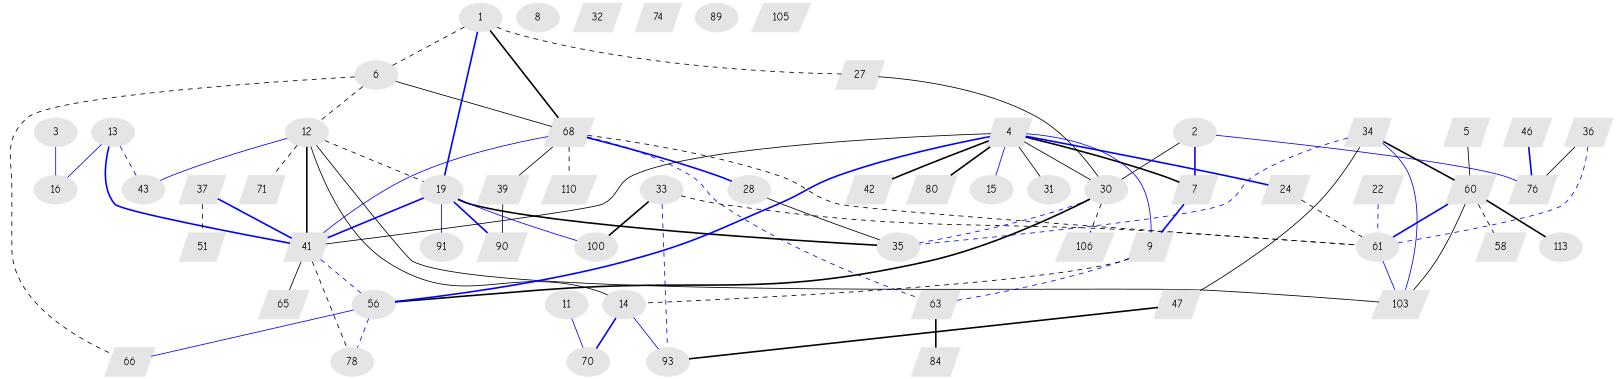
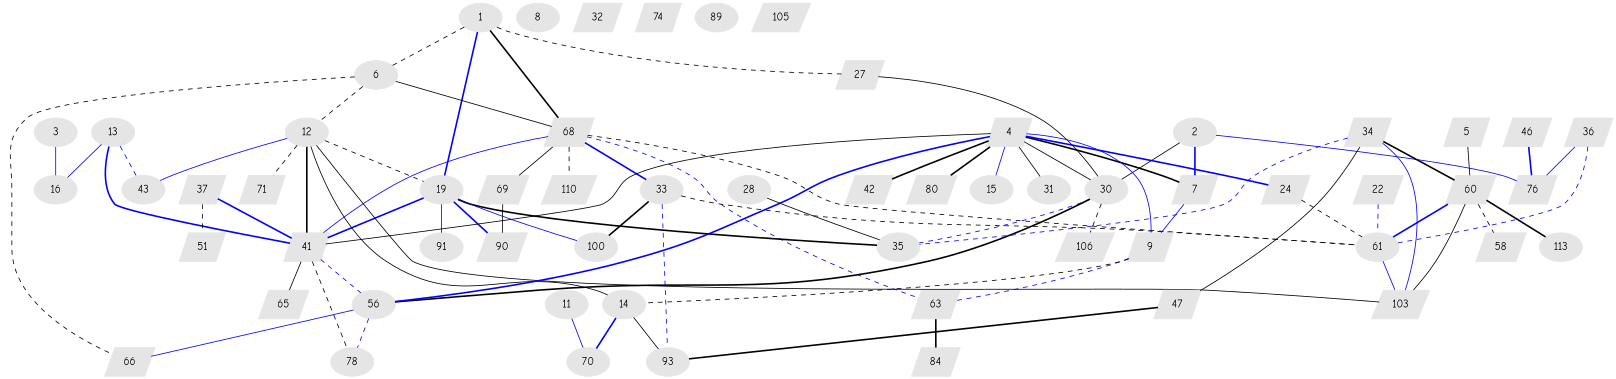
(1561, 161) -> (1561, 161)
(689, 166) -> (616, 161)
(503, 190) -> (503, 190)
(1171, 221) -> (1171, 221)
(646, 333) -> (646, 333)
